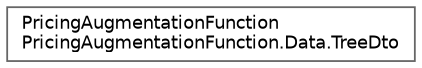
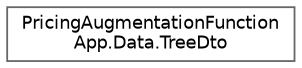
(211, 34) -> (151, 34)
